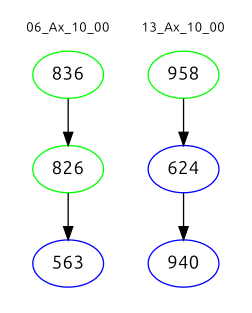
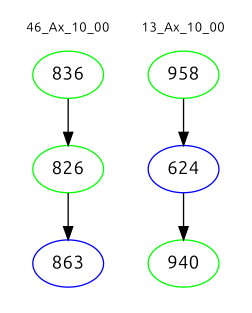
(68, 28) -> (68, 28)
(68, 264) -> (68, 264)
(184, 264) -> (184, 264)
